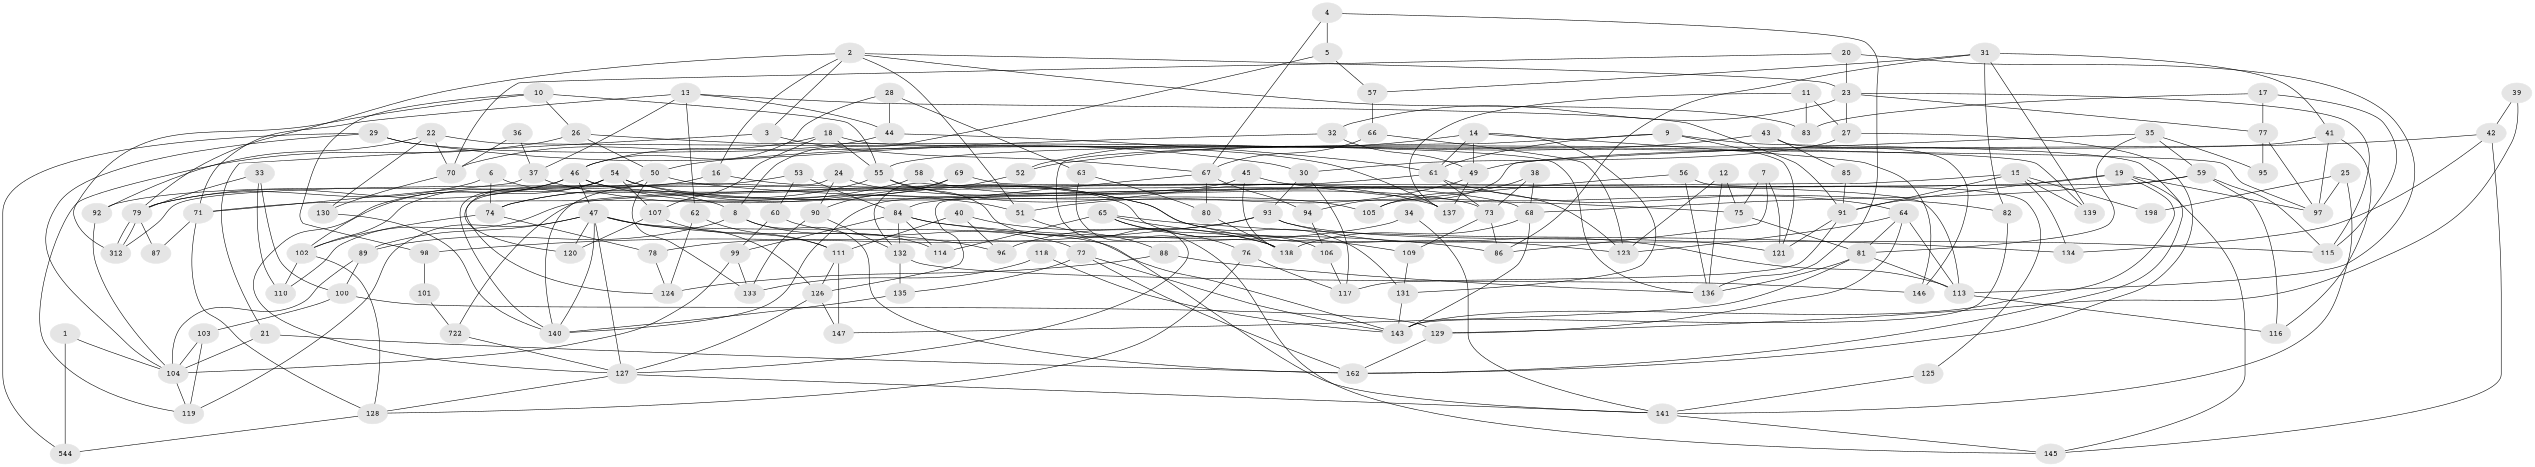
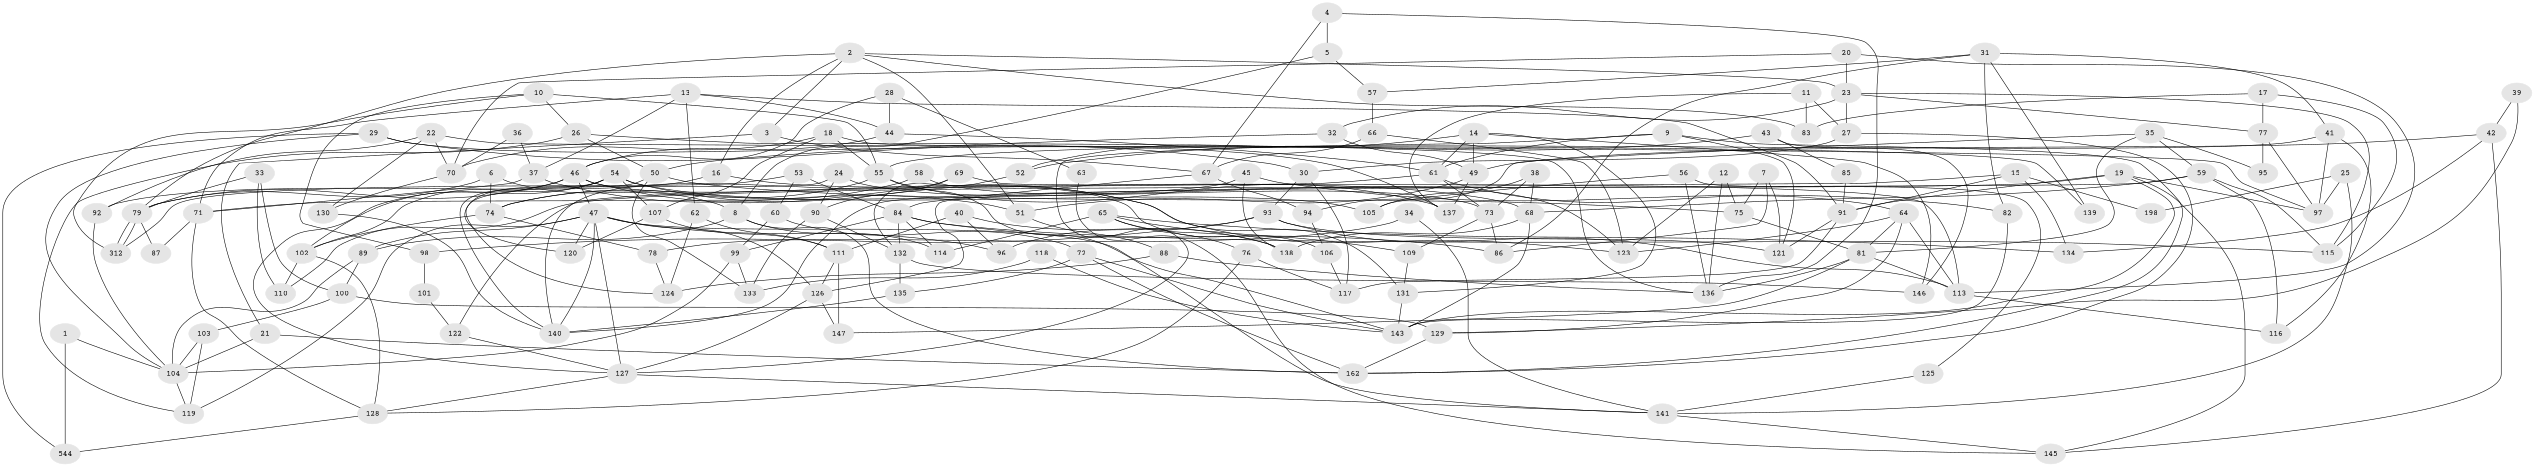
(2055, 195) -> none
(1206, 213) -> none
(455, 334) -> (455, 334)
